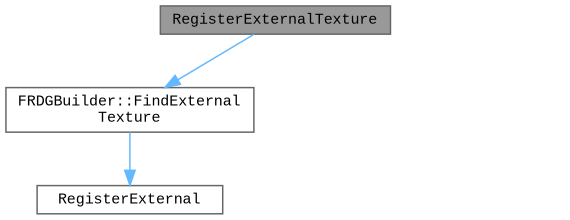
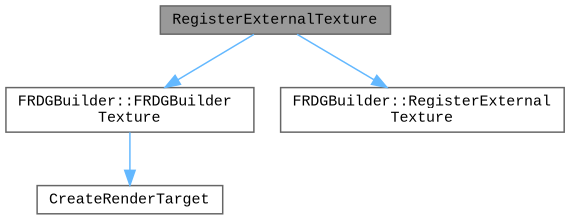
(130, 110) -> (130, 110)
none -> (422, 110)
(130, 200) -> (130, 200)
